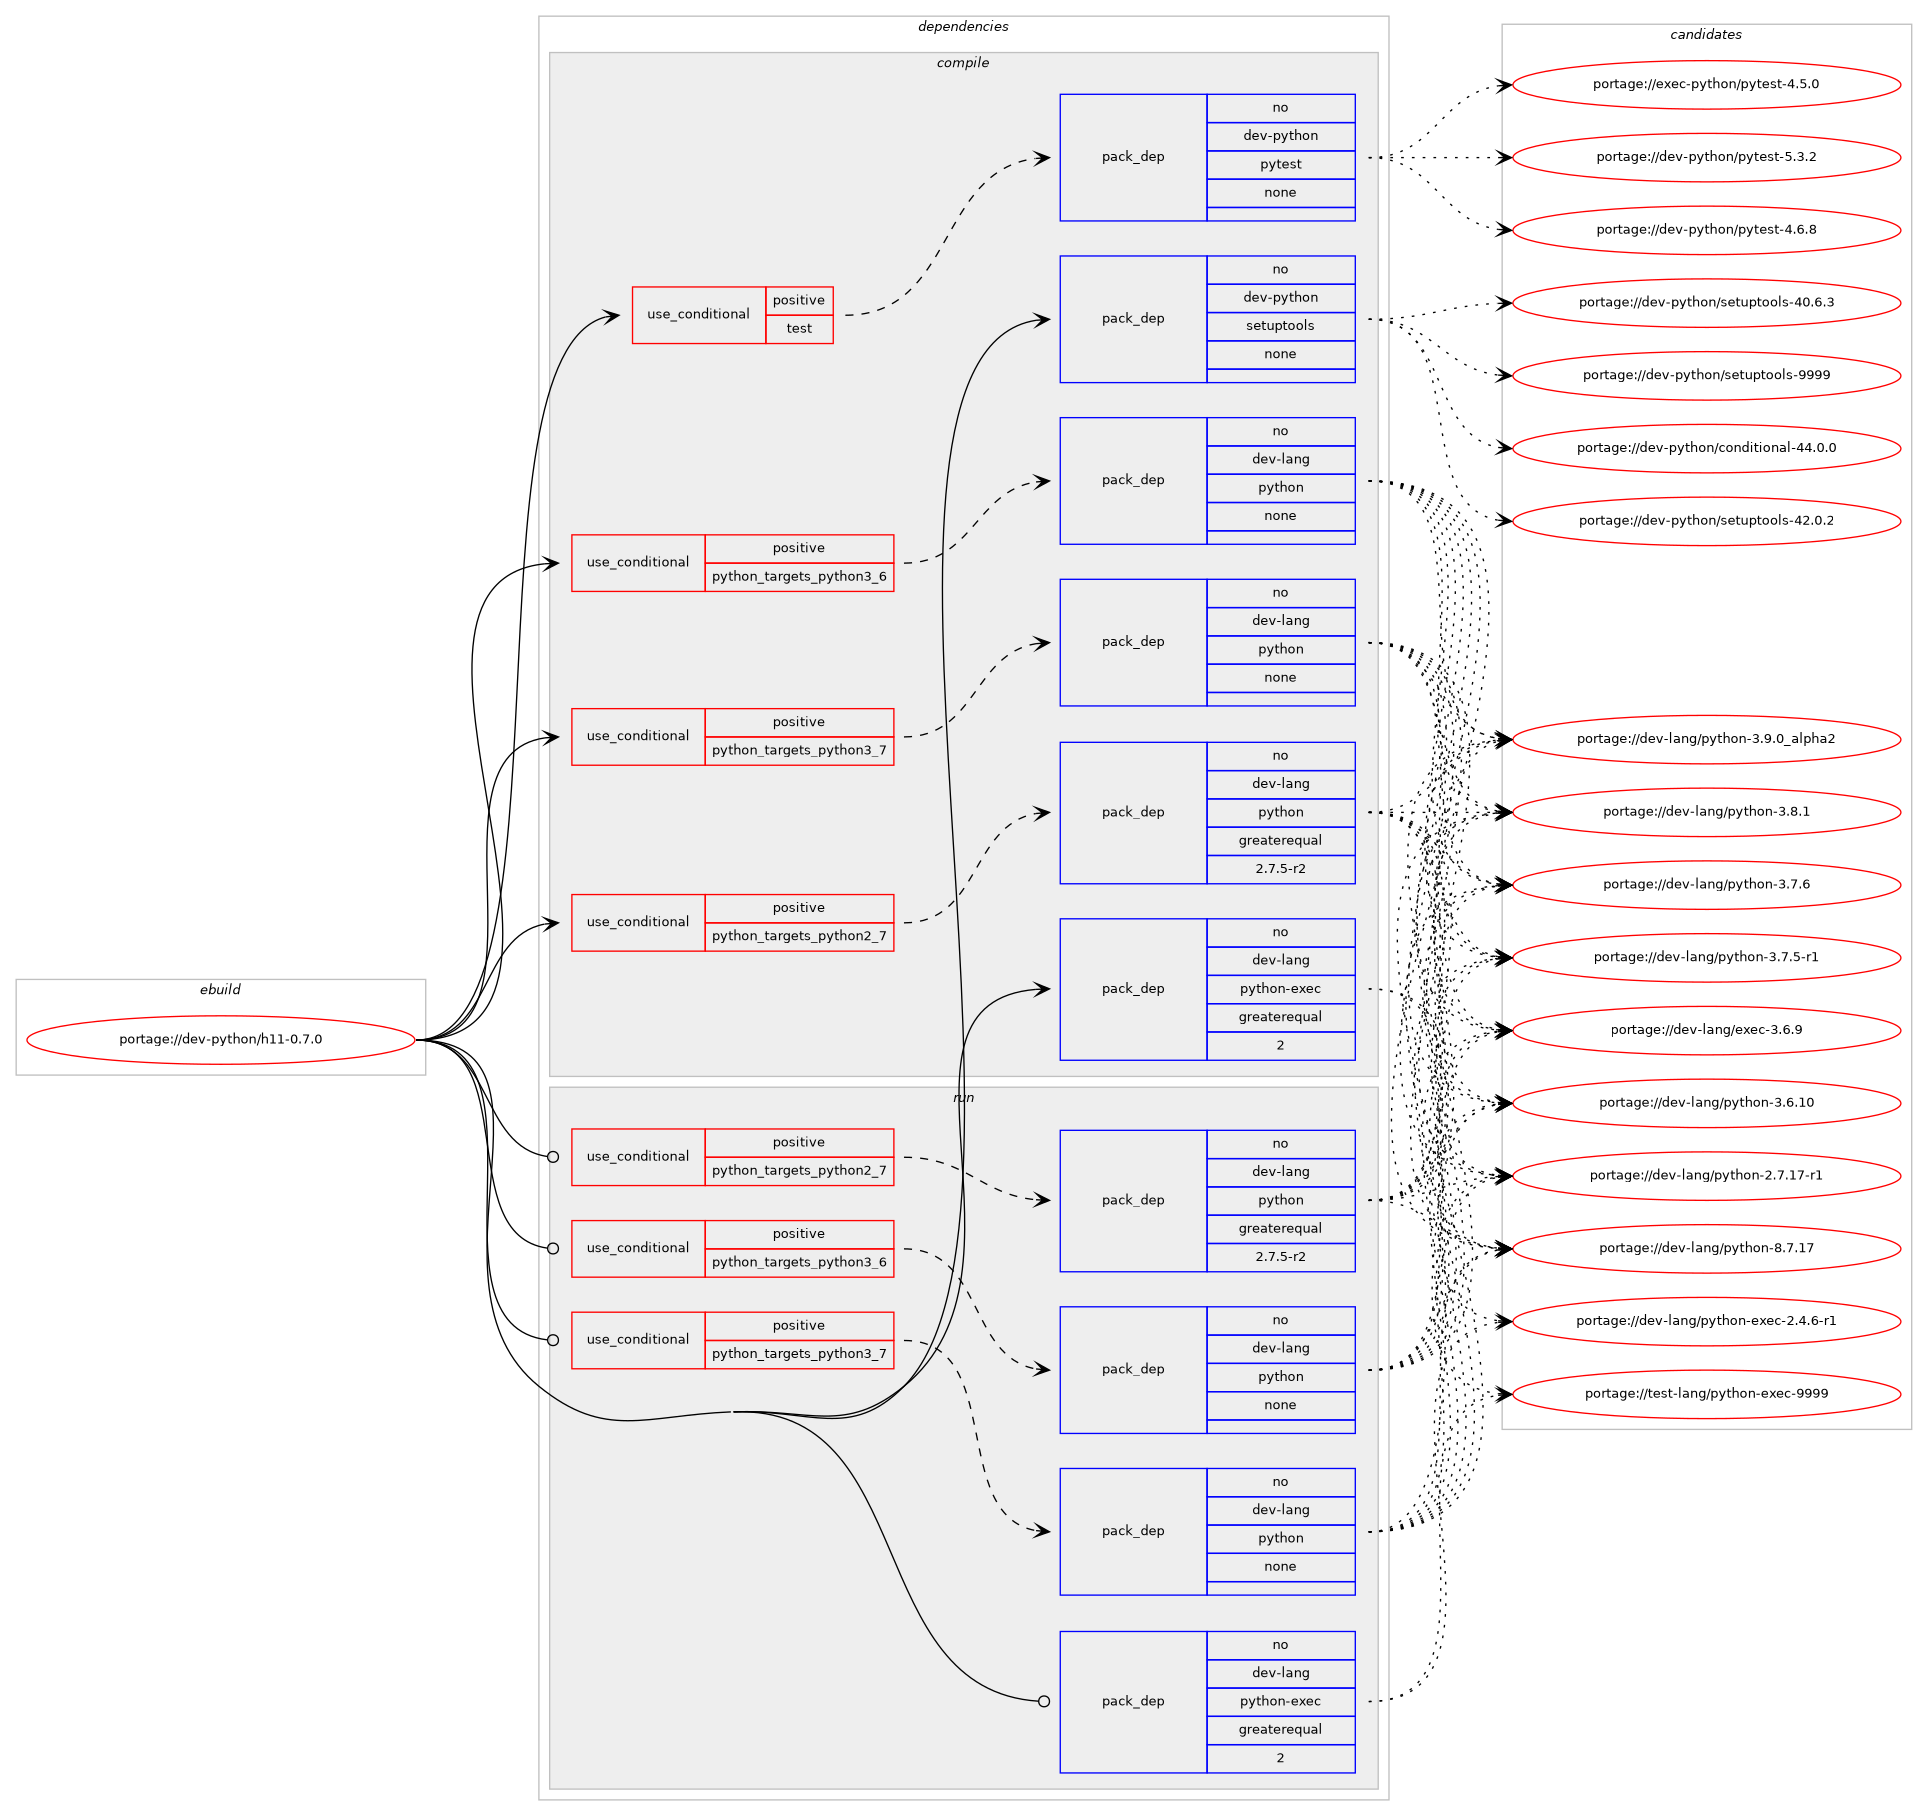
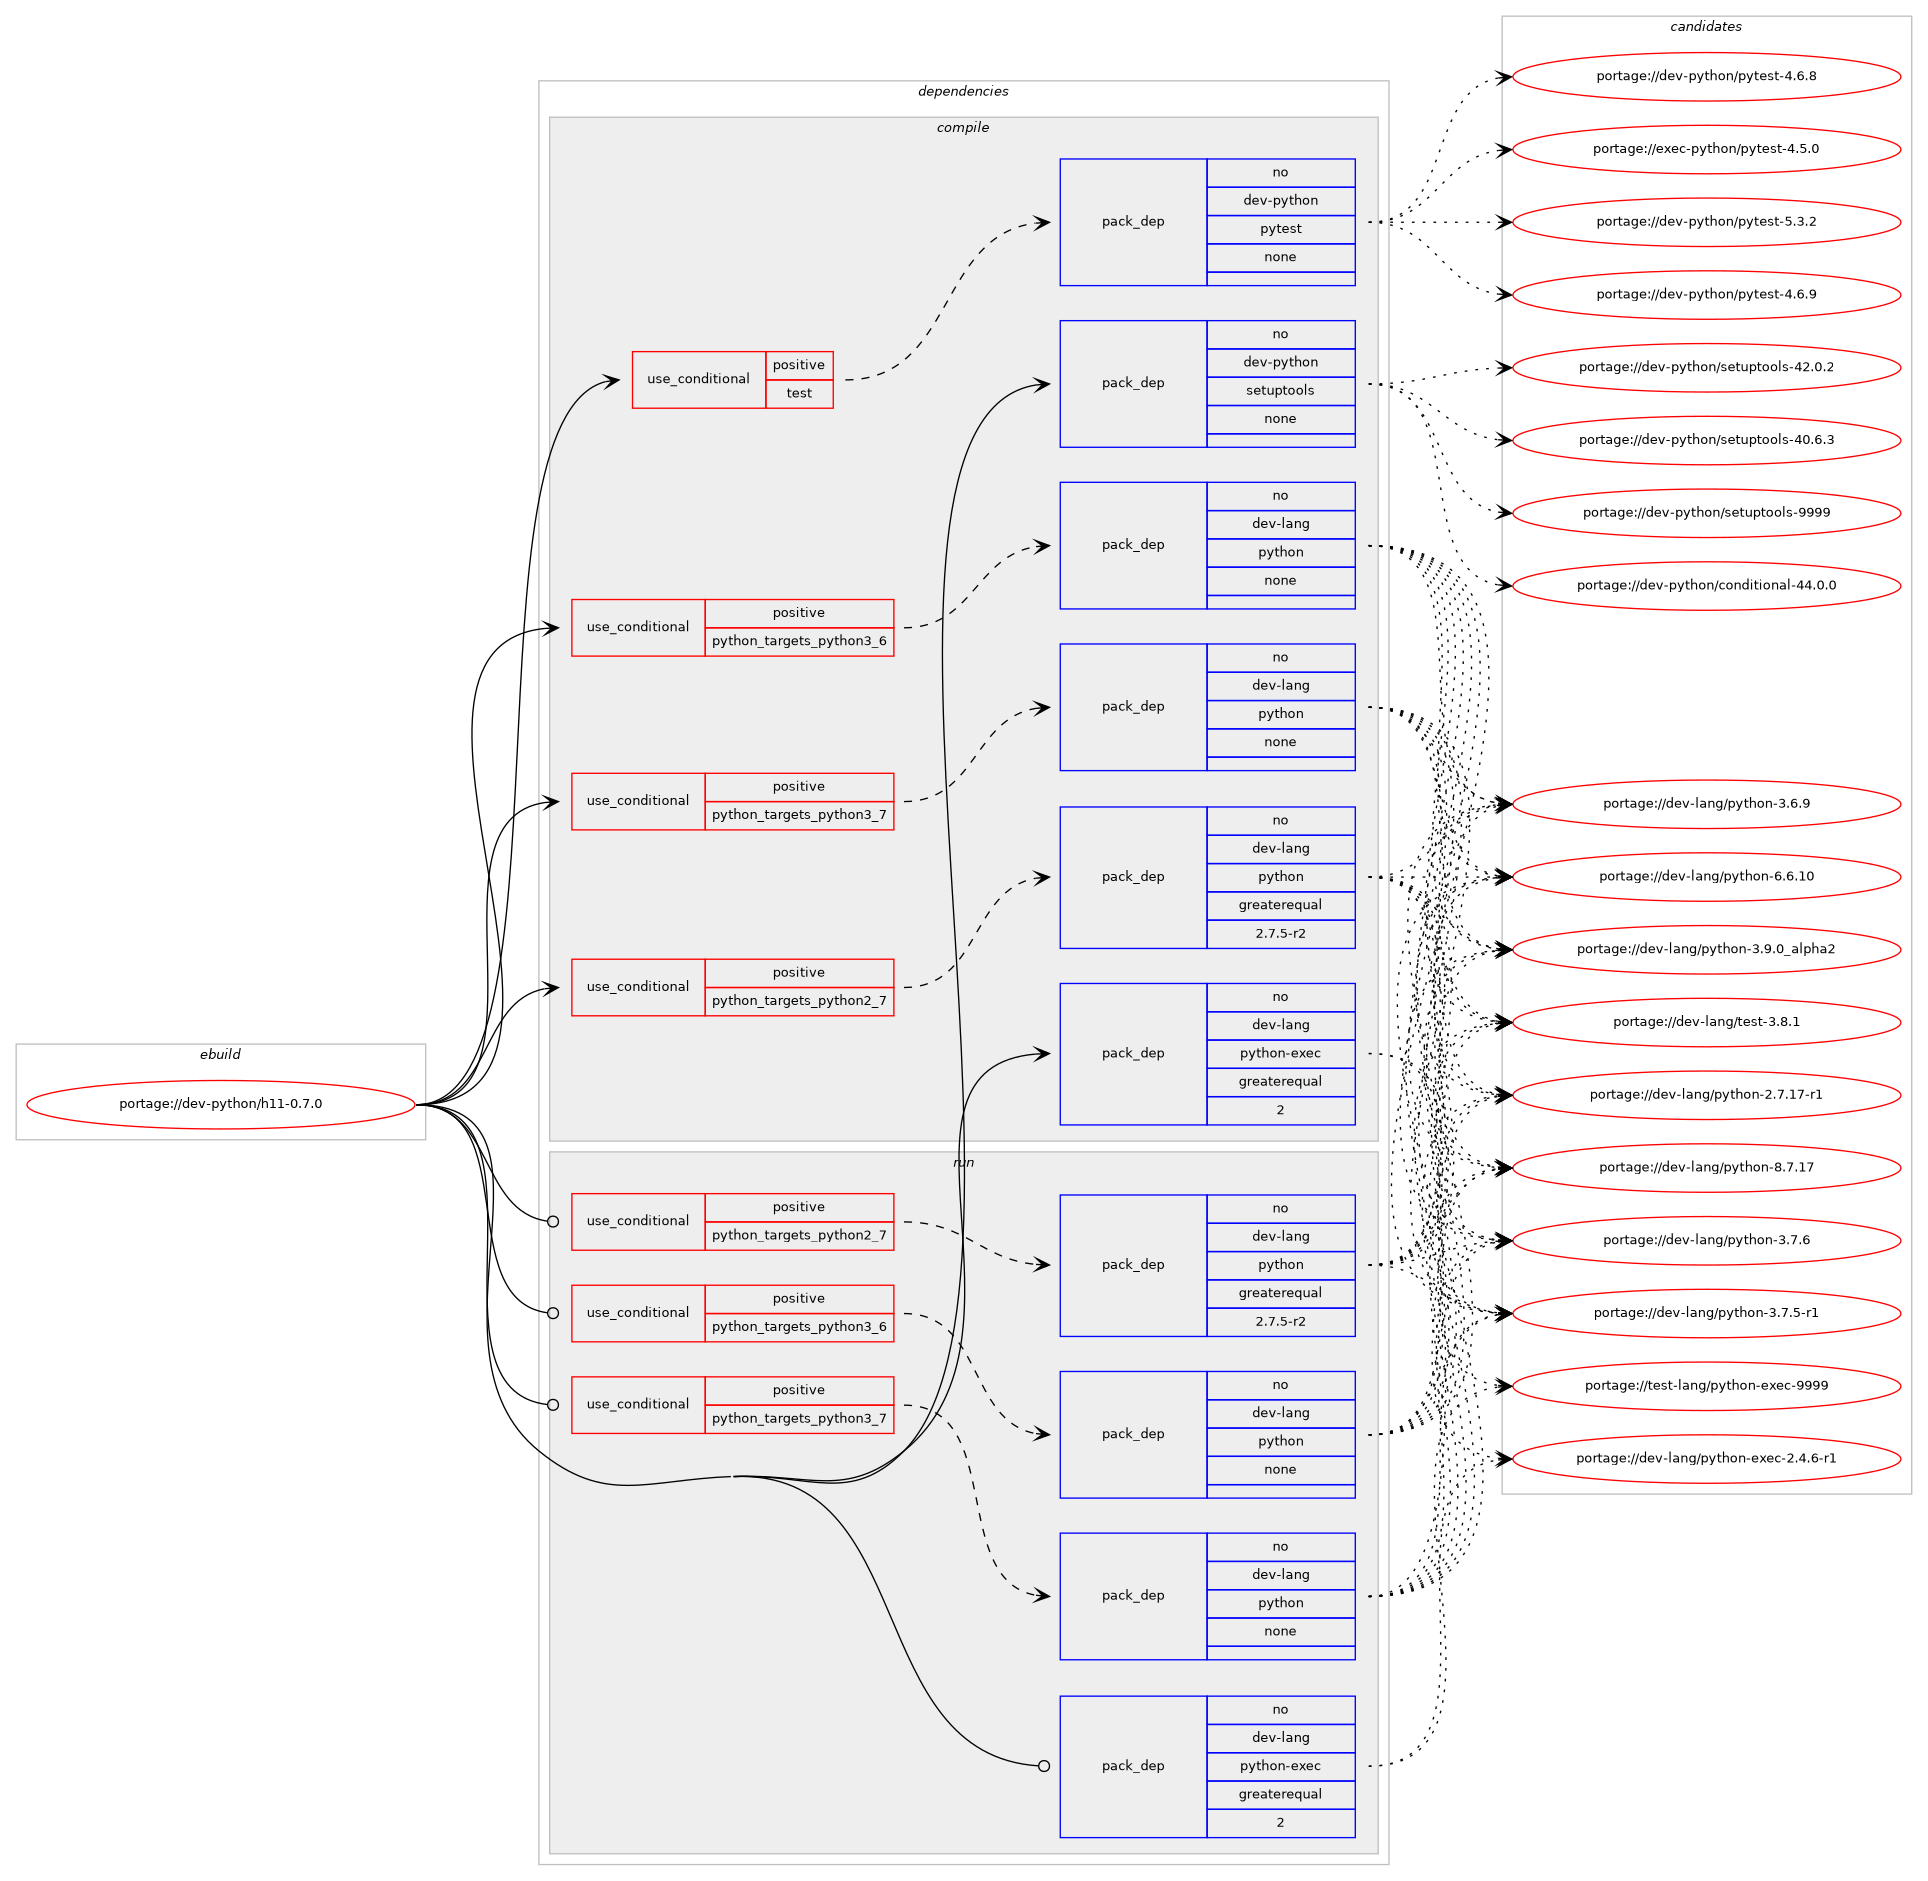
none -> (1707, 295)
(1707, 812) -> (1707, 1023)
(1707, 1031) -> (1707, 804)
(1707, 1103) -> (1707, 877)
